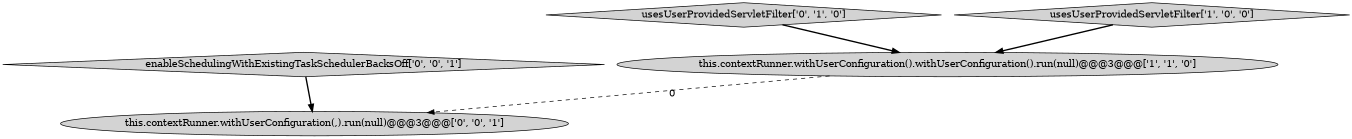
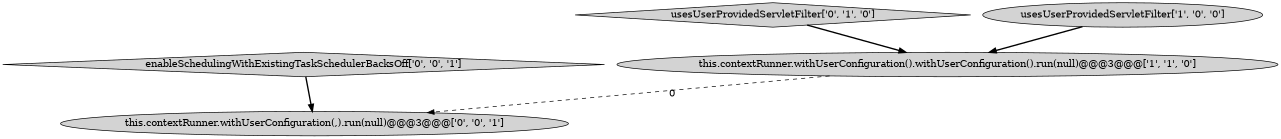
(1152, 15) -> (1123, 15)
